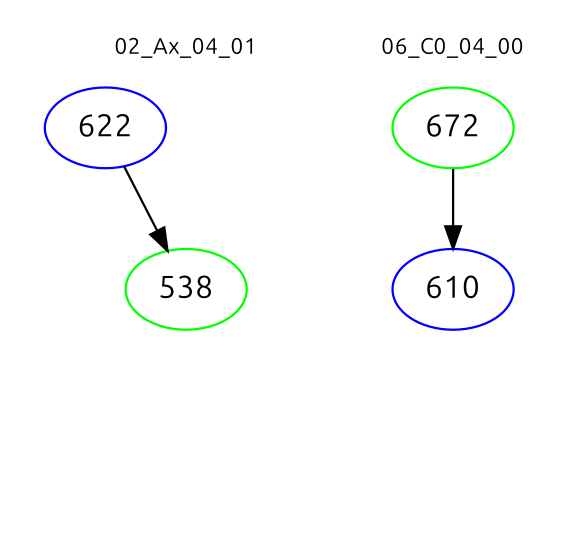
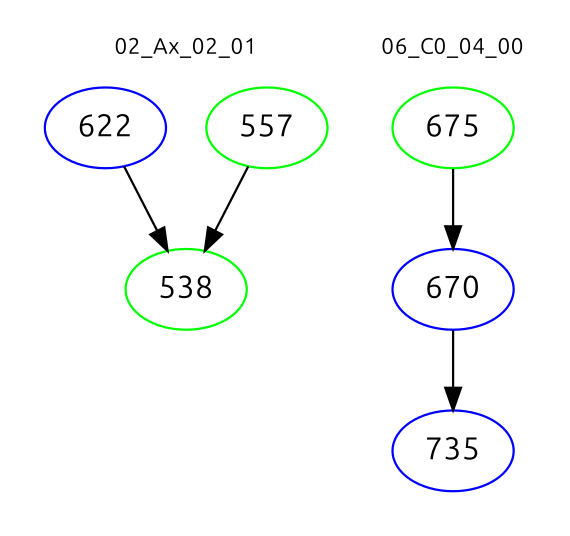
(186, 48) -> (186, 48)
none -> (267, 128)
(453, 128) -> (453, 128)
(453, 289) -> (453, 289)
none -> (453, 451)
